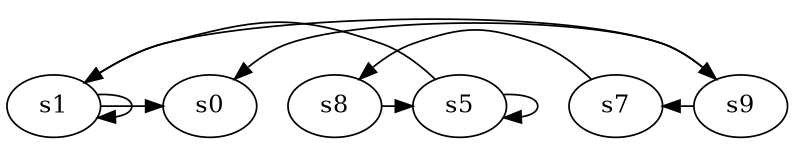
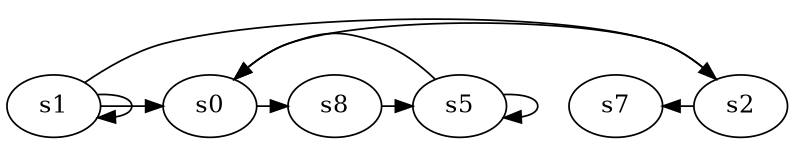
(270, 23) -> (369, 40)
(508, 35) -> (264, 106)
(741, 106) -> (741, 106)
